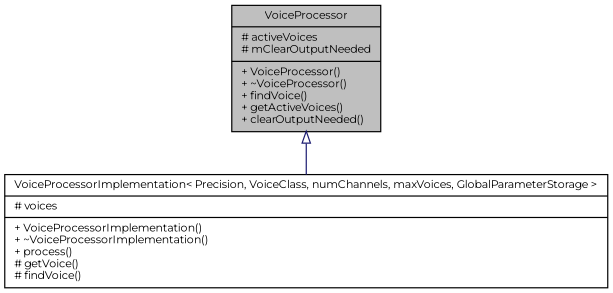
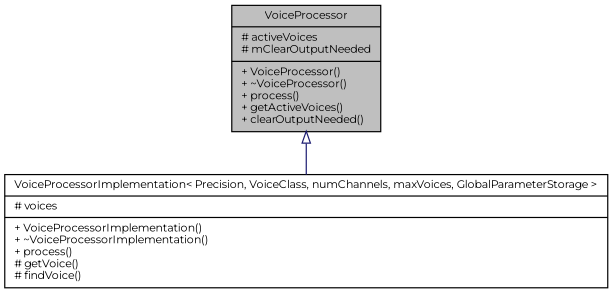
(275, 96) -> (271, 96)
